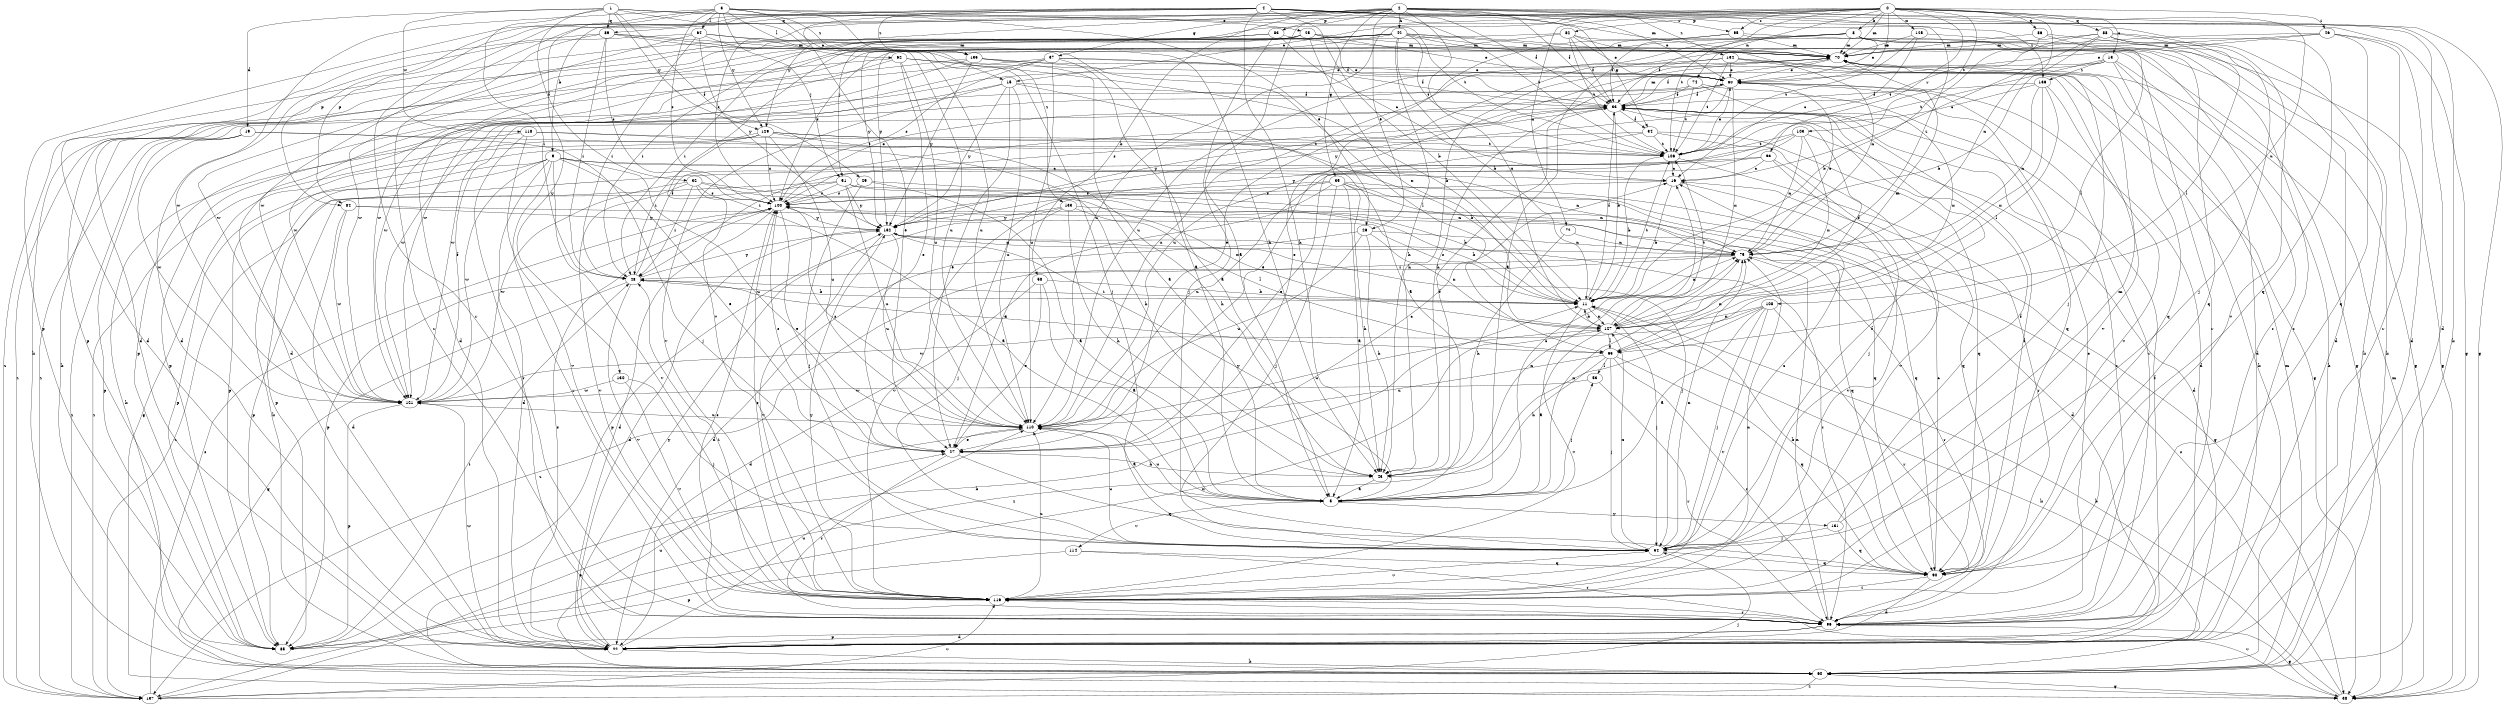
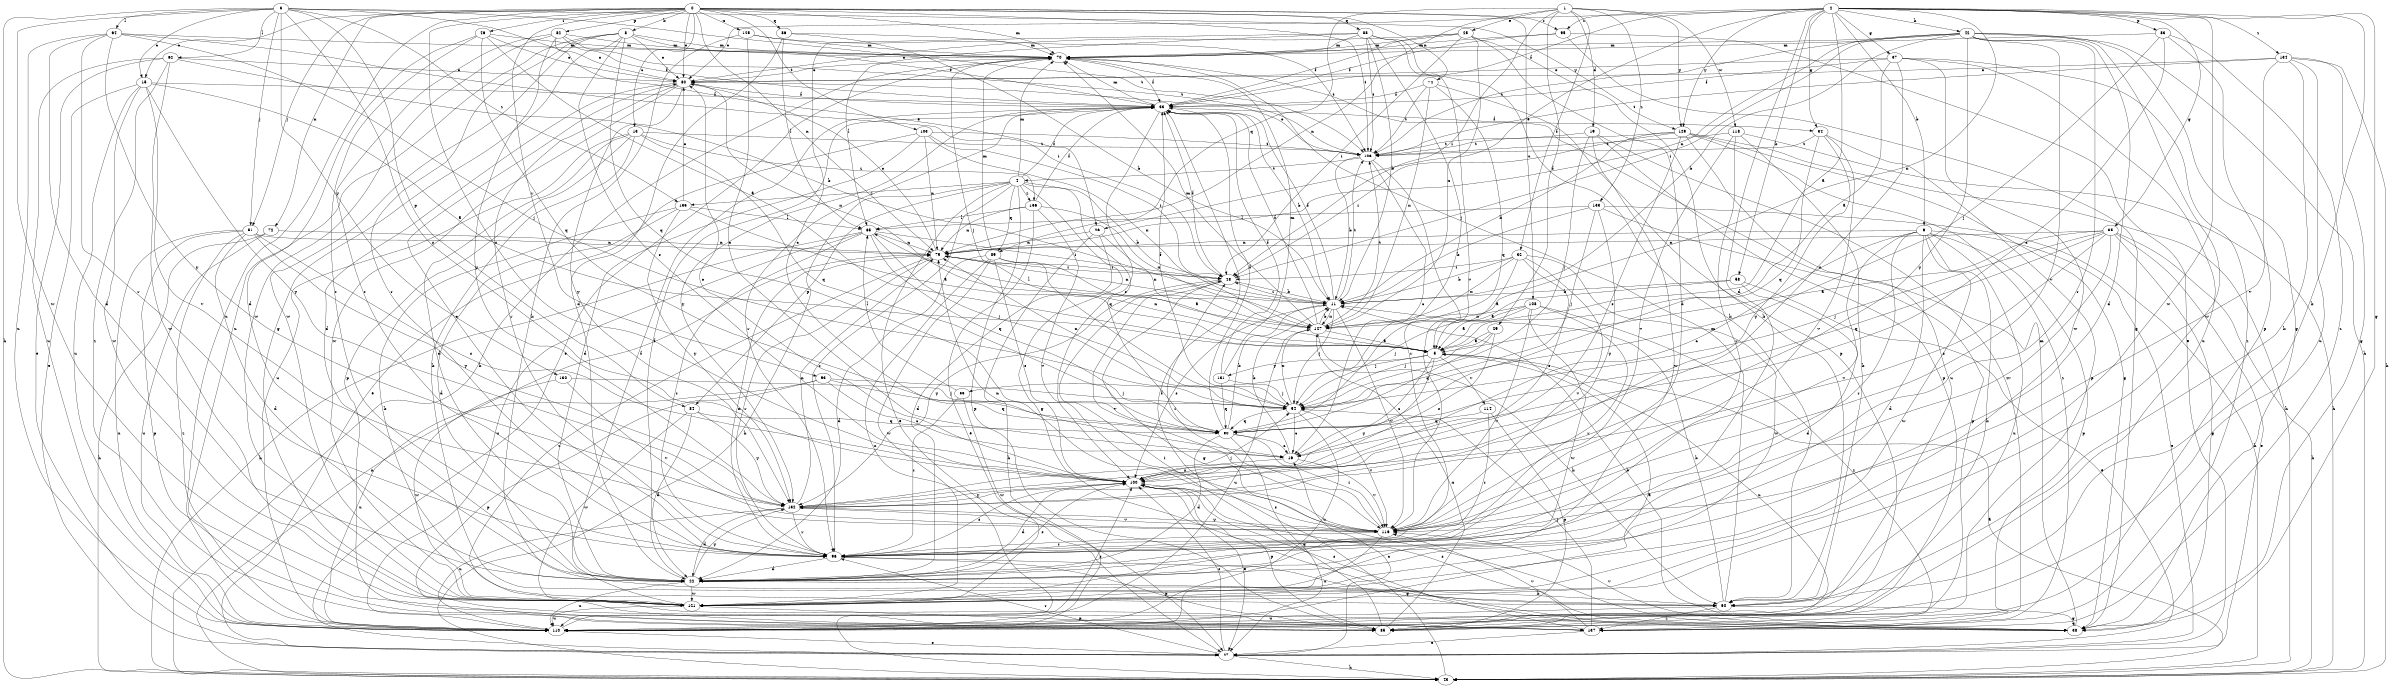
(1449, 34) -> (1202, 172)
(1926, 132) -> (1313, 132)
(1194, 341) -> (183, 562)
(1603, 365) -> (876, 335)
(1413, 536) -> (1315, 562)
